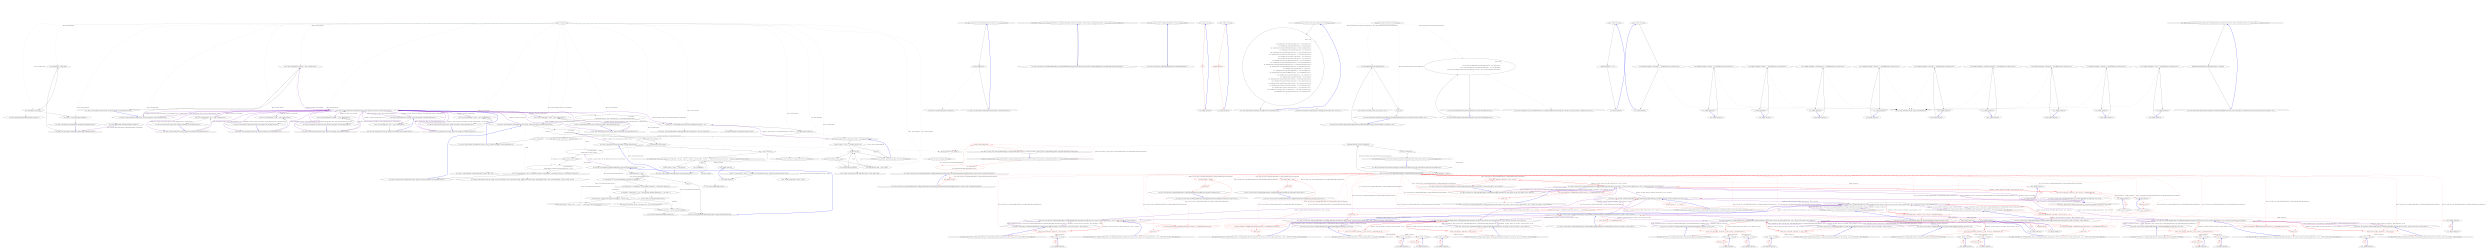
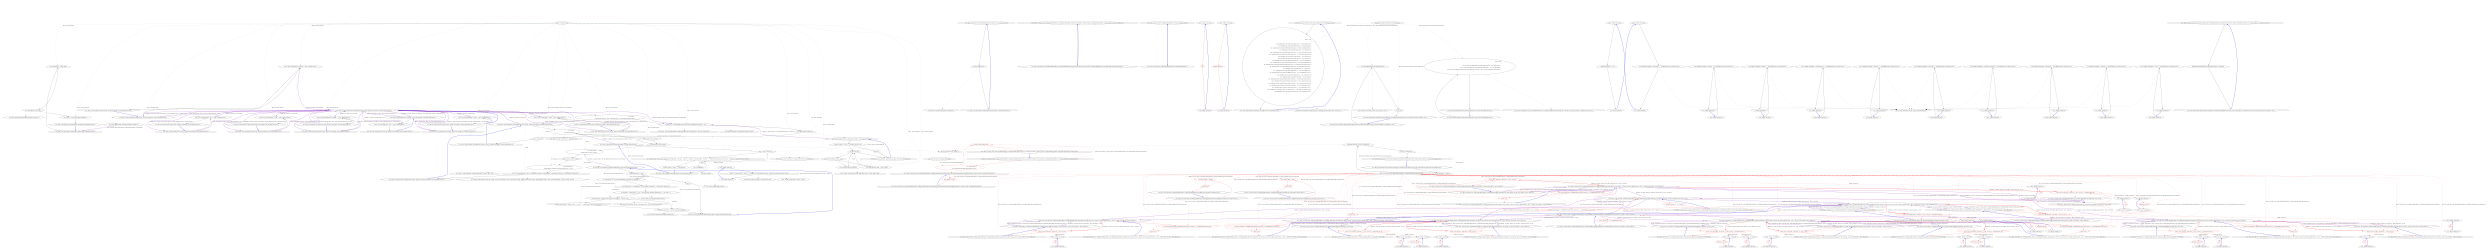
(250, 24) -> none
none -> (758, 180)
